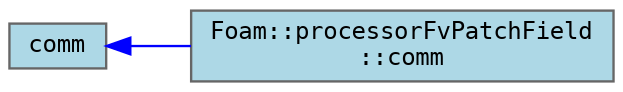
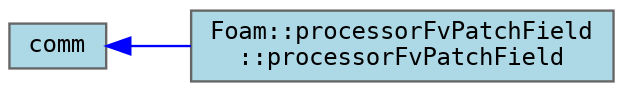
(402, 46) -> (402, 46)
